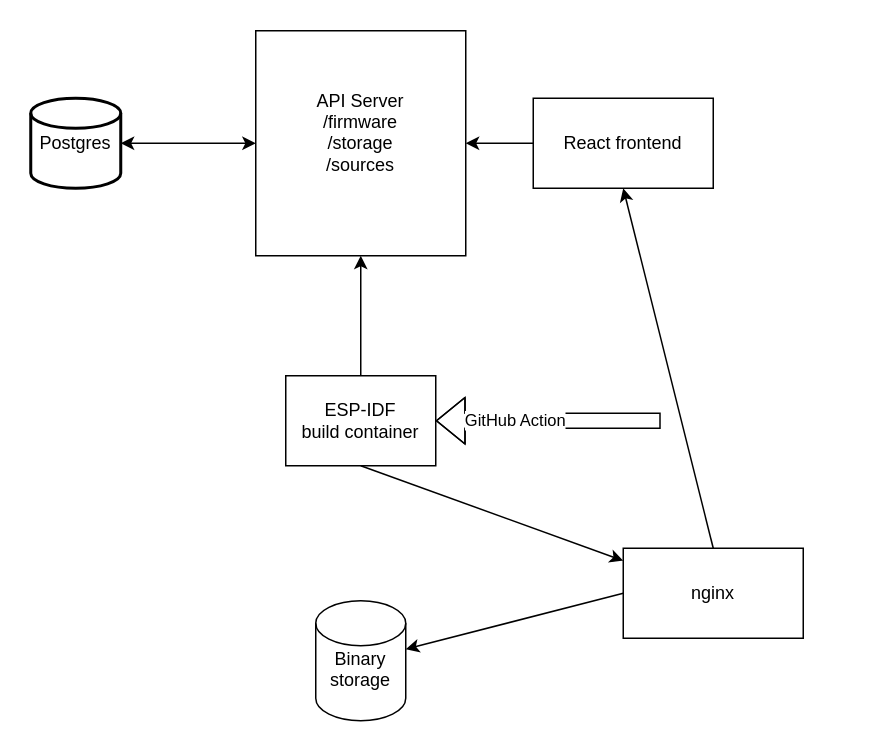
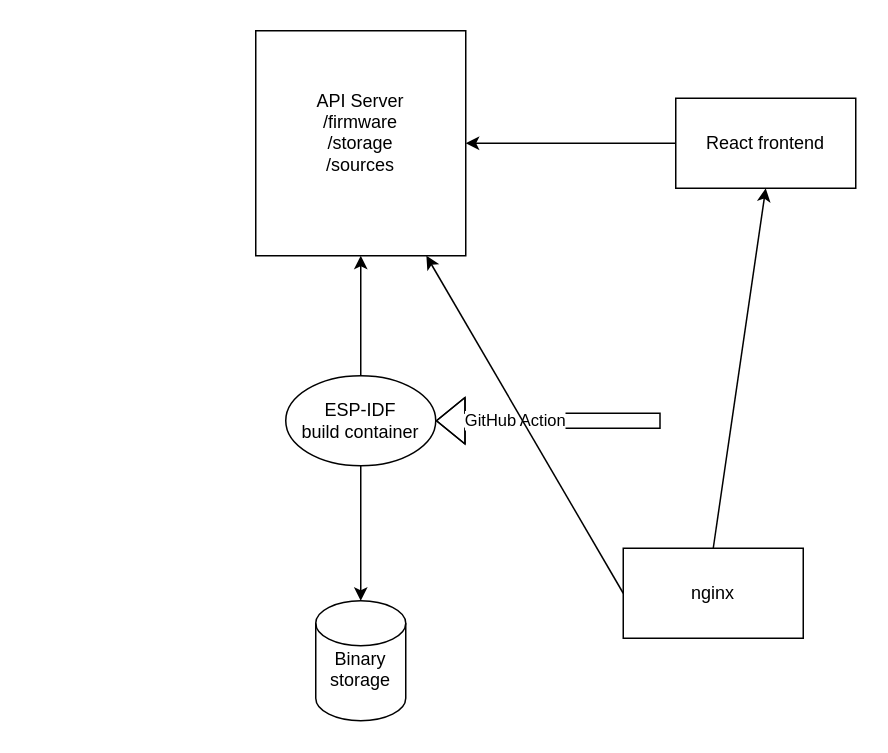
(76, 143) -> none
(188, 143) -> none
(623, 143) -> (766, 143)
(361, 421) -> (361, 421)
(487, 511) -> (361, 528)
(520, 620) -> (528, 430)
